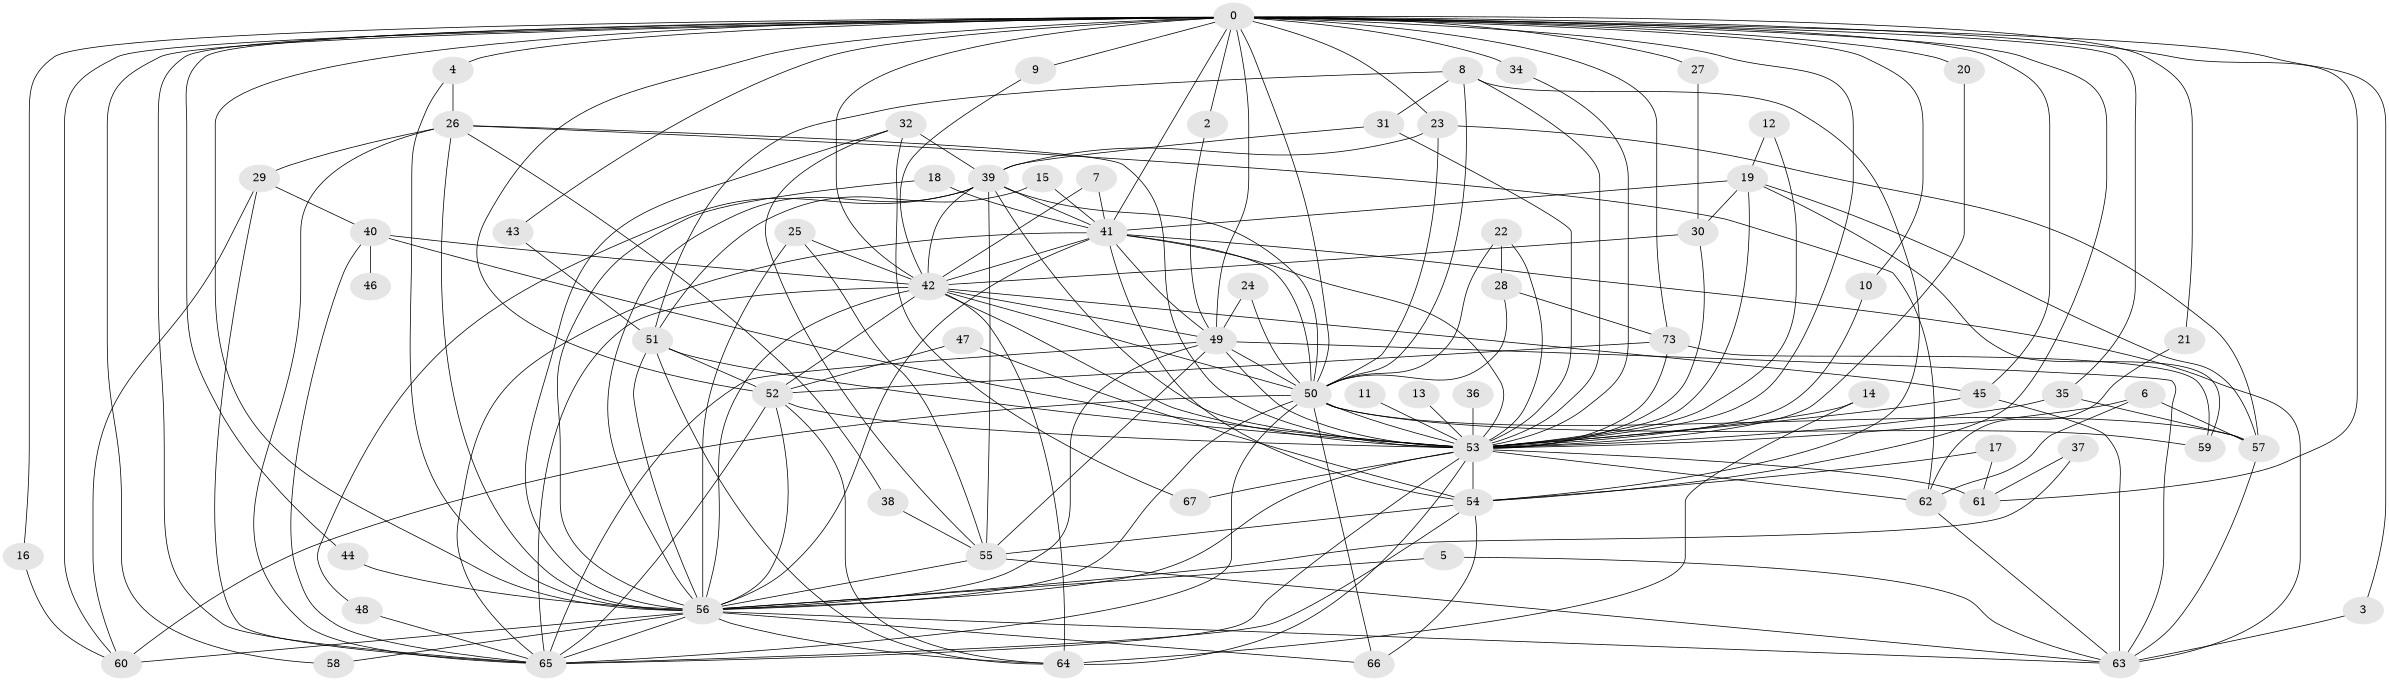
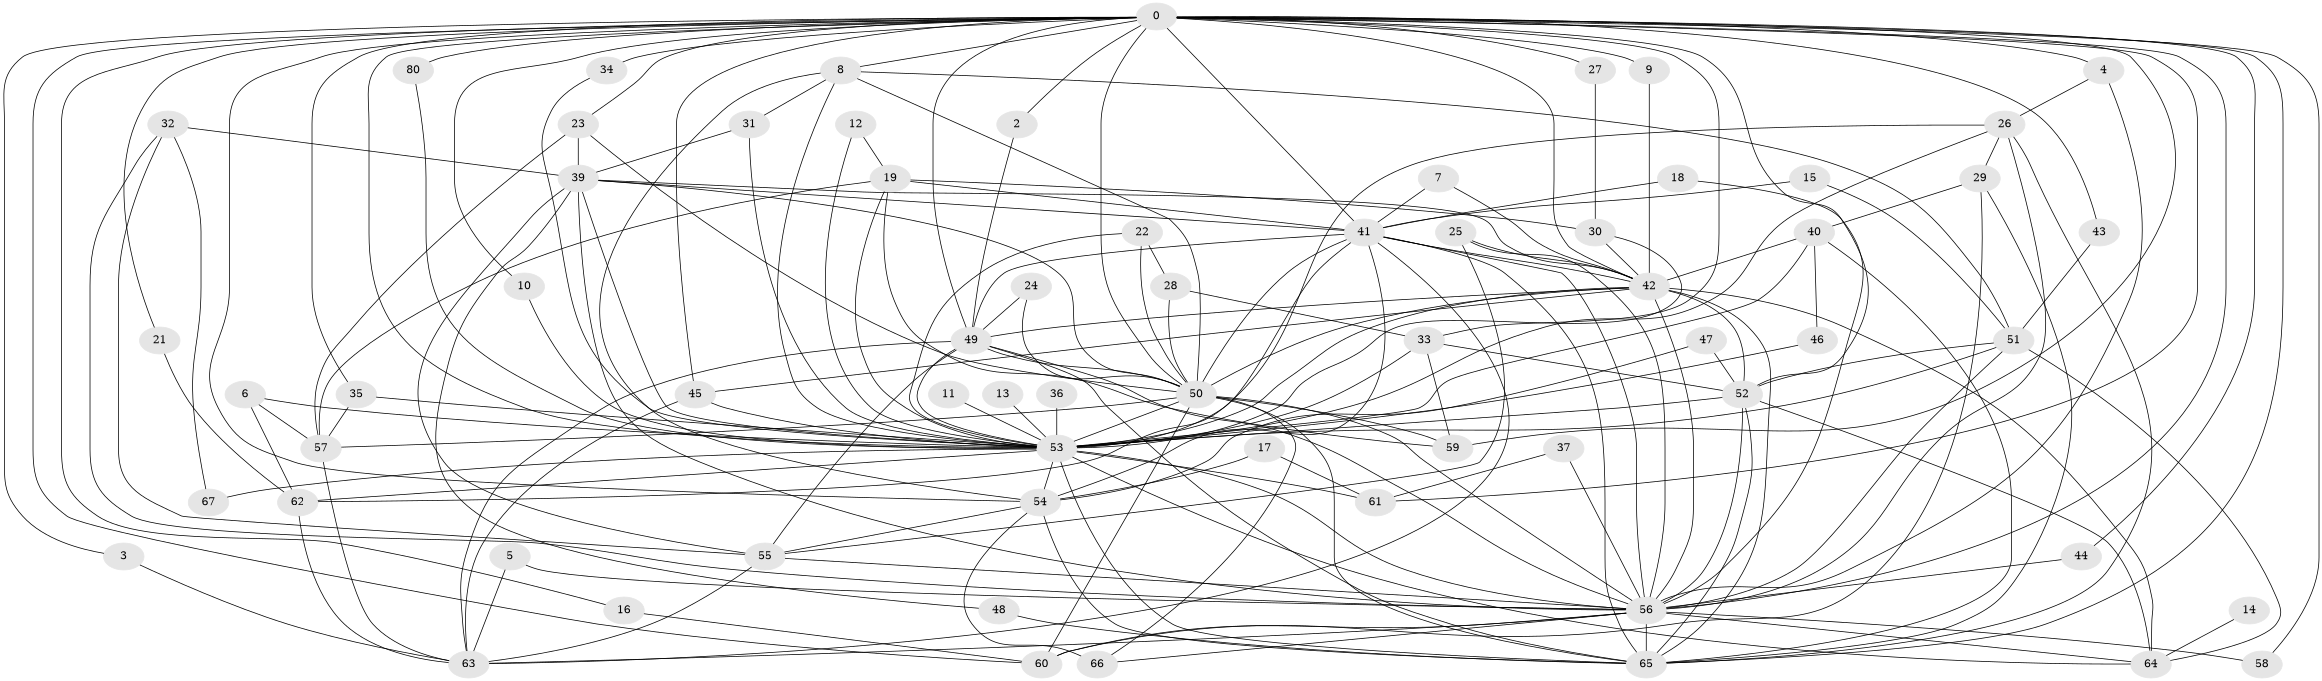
none -> (978, 47)
(1964, 70) -> (413, 70)
none -> (2156, 91)
(1670, 340) -> (1424, 340)
(1674, 431) -> (1529, 395)
(888, 502) -> none
